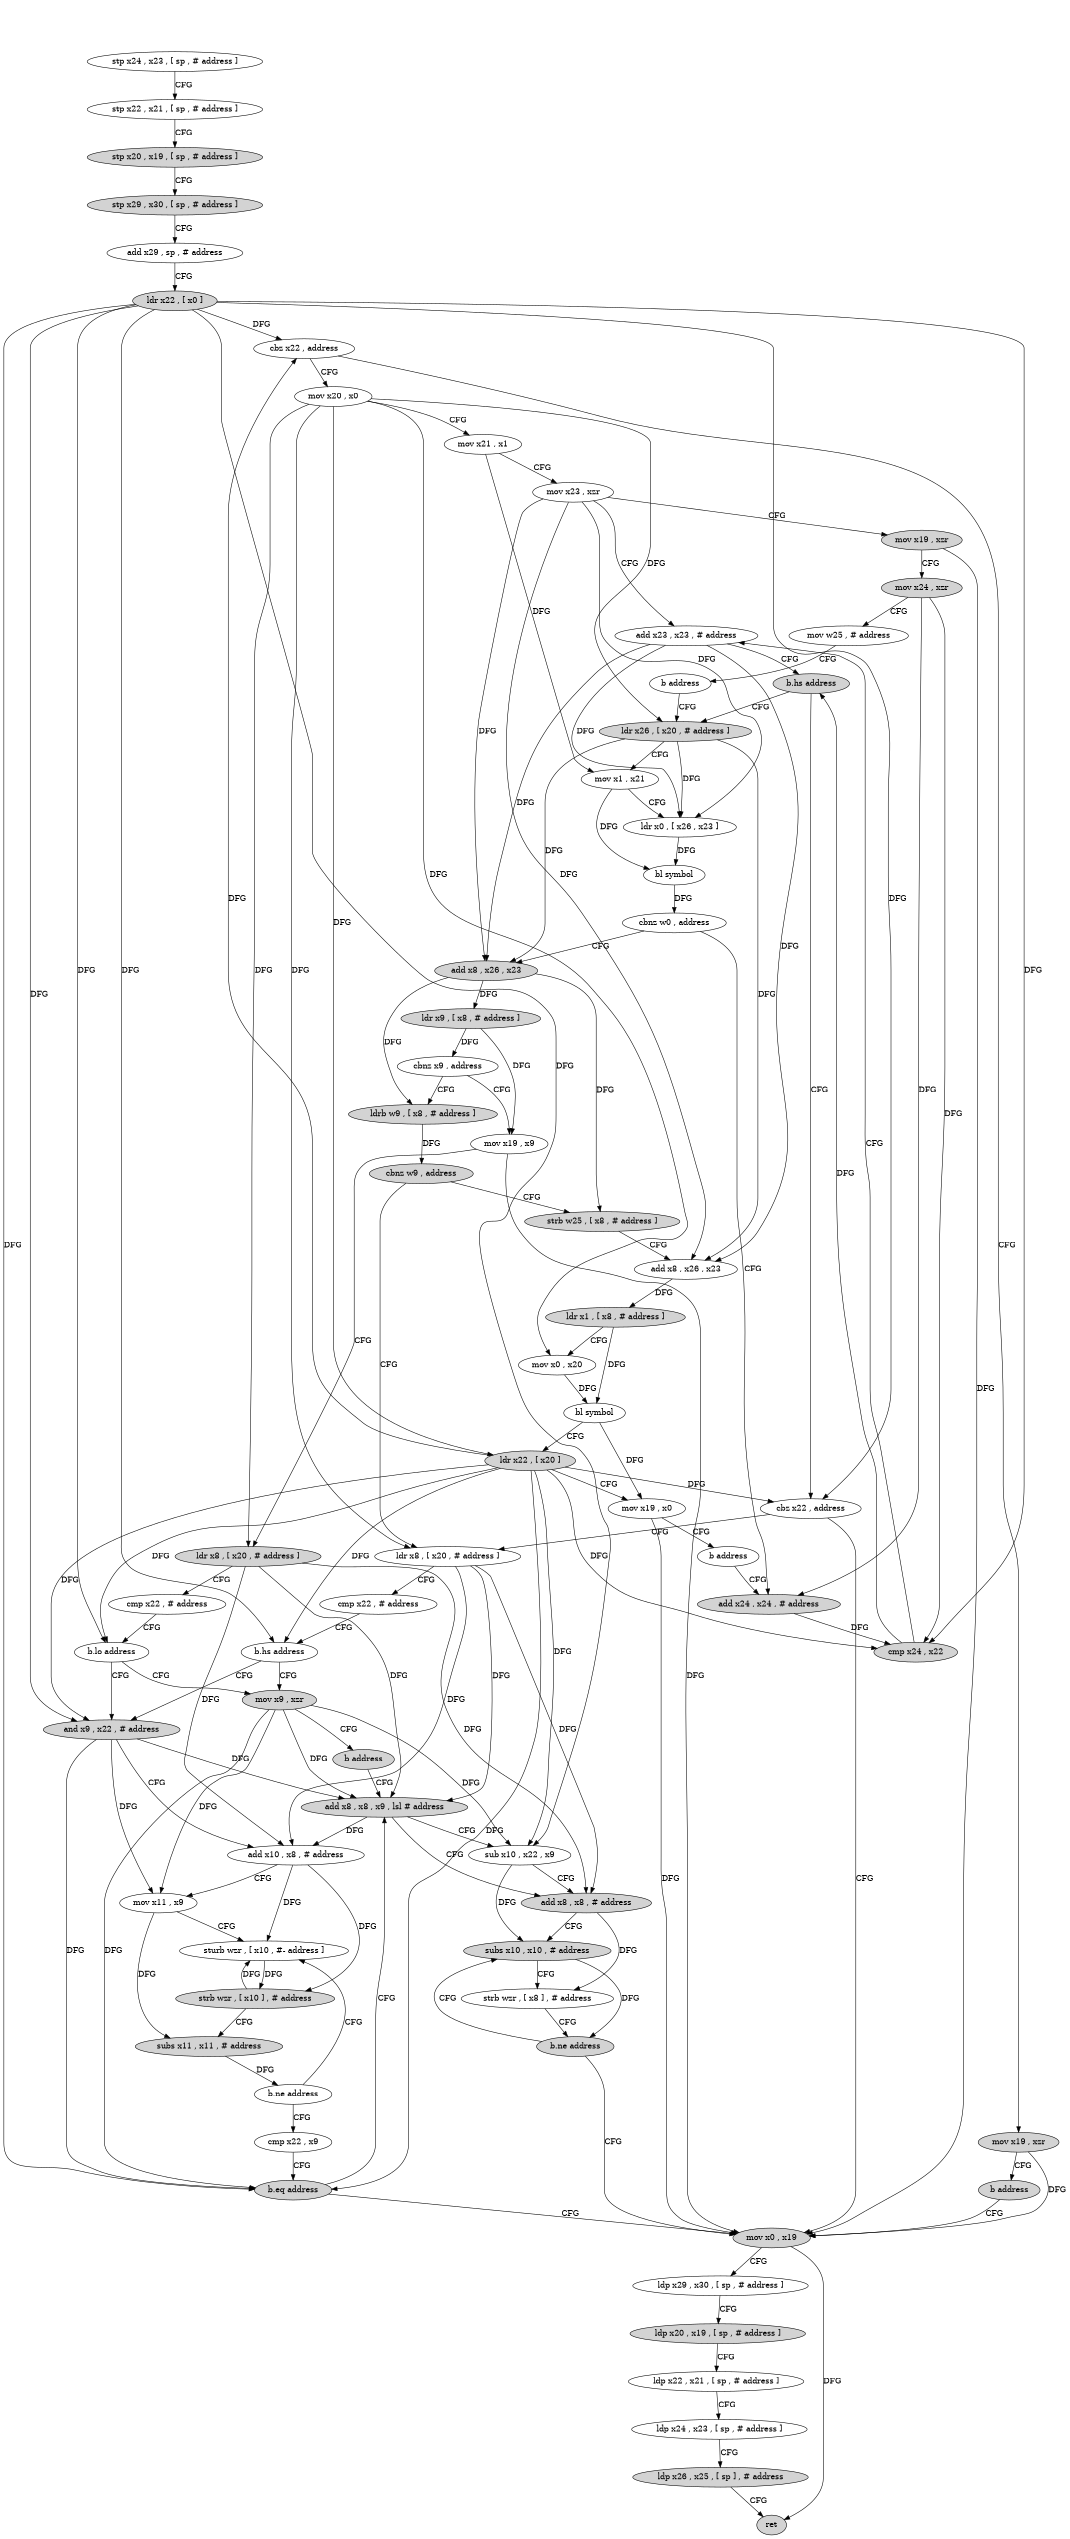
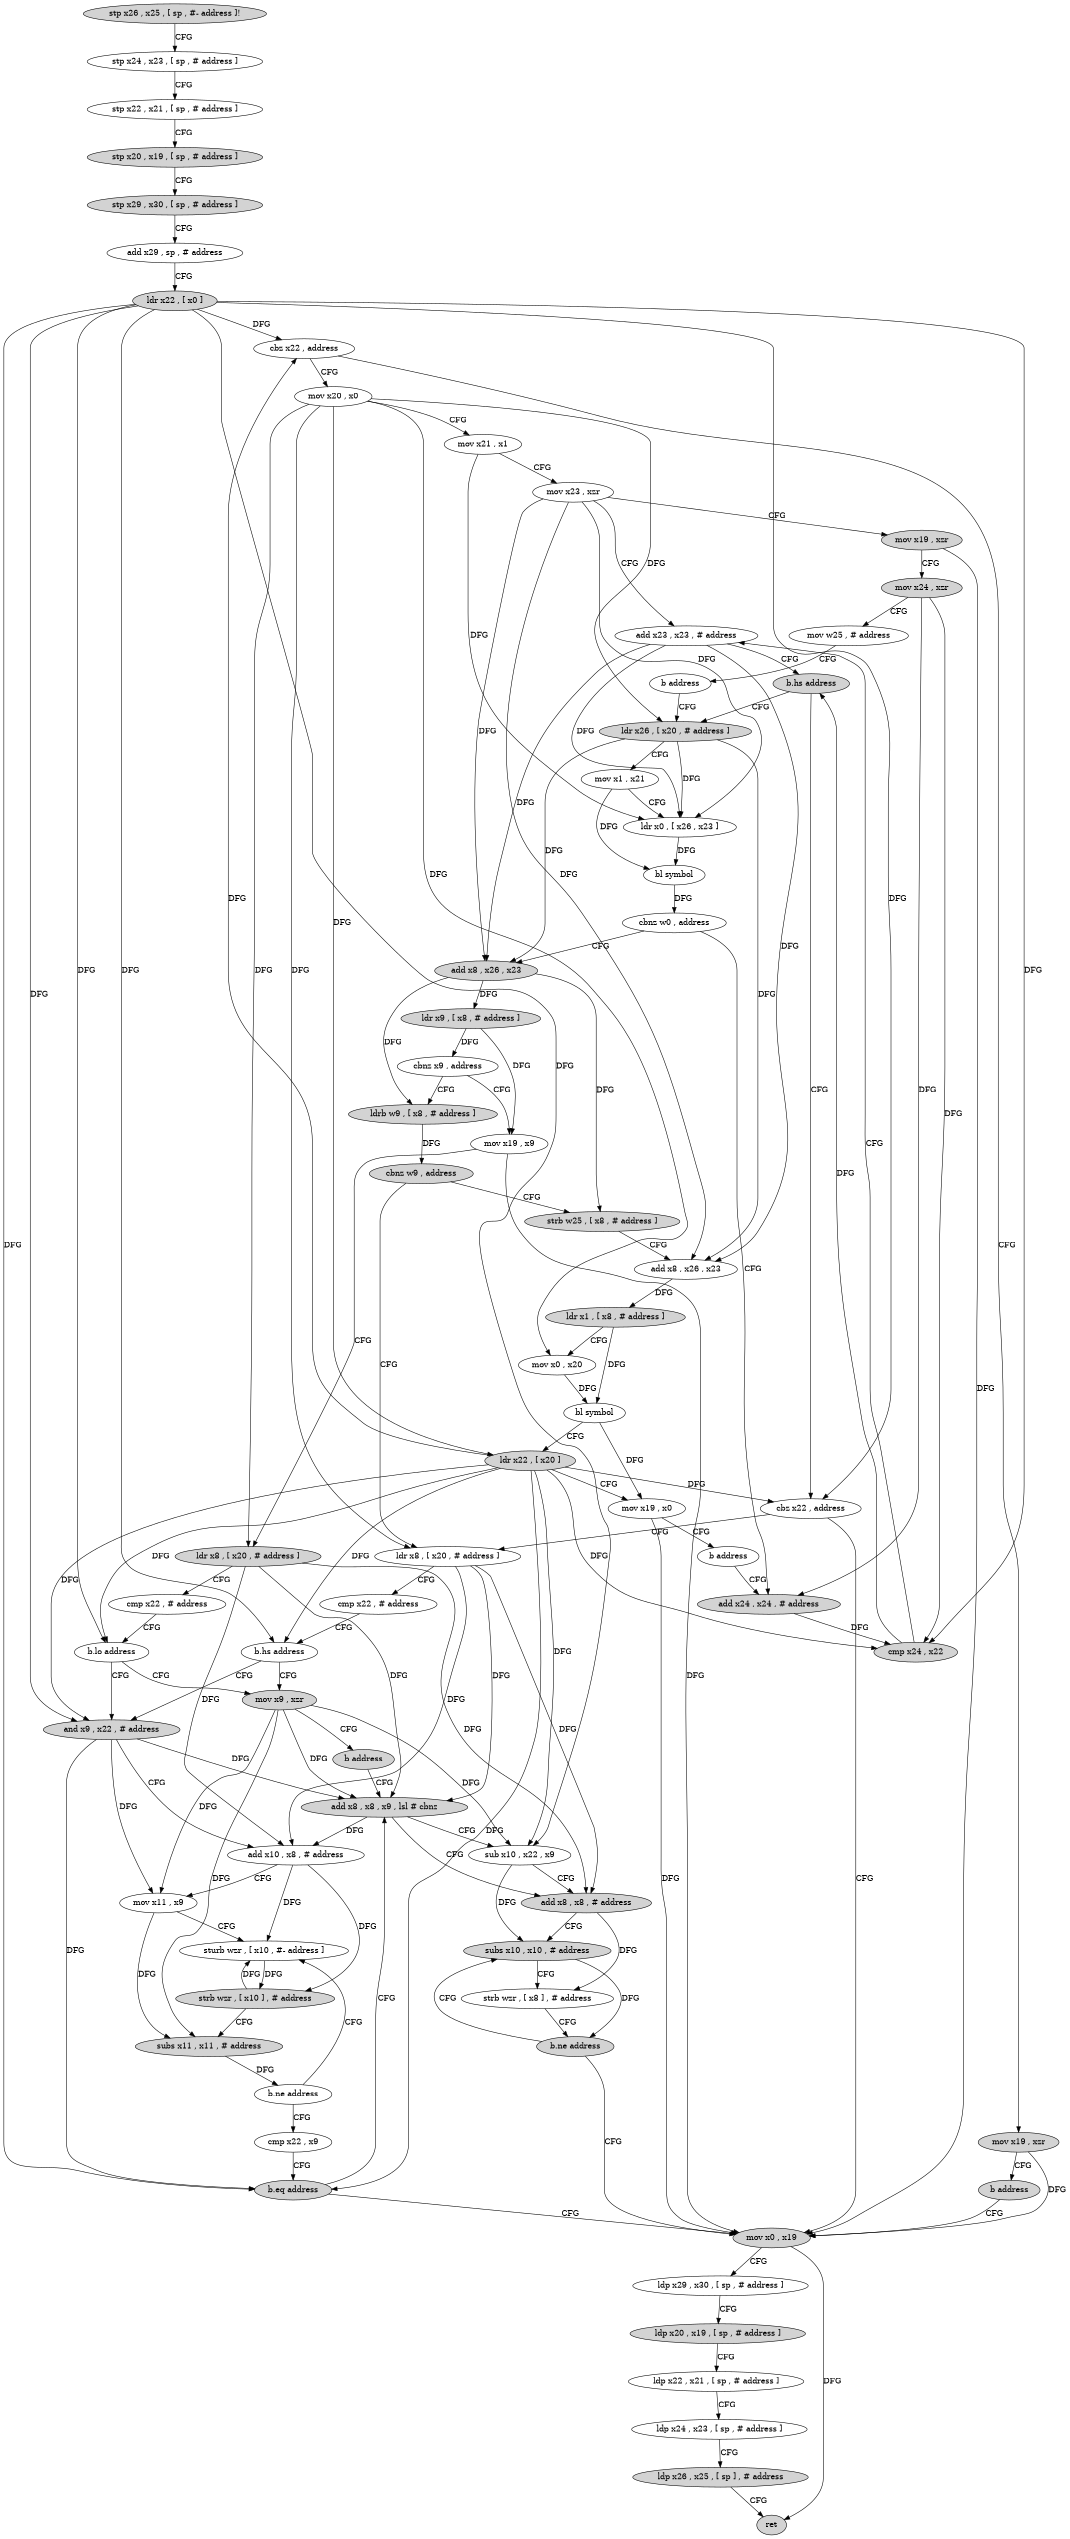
none -> (175, 14)
(532, 615) -> (476, 675)
(384, 1807) -> (384, 1807)
(105, 1971) -> (211, 1880)
